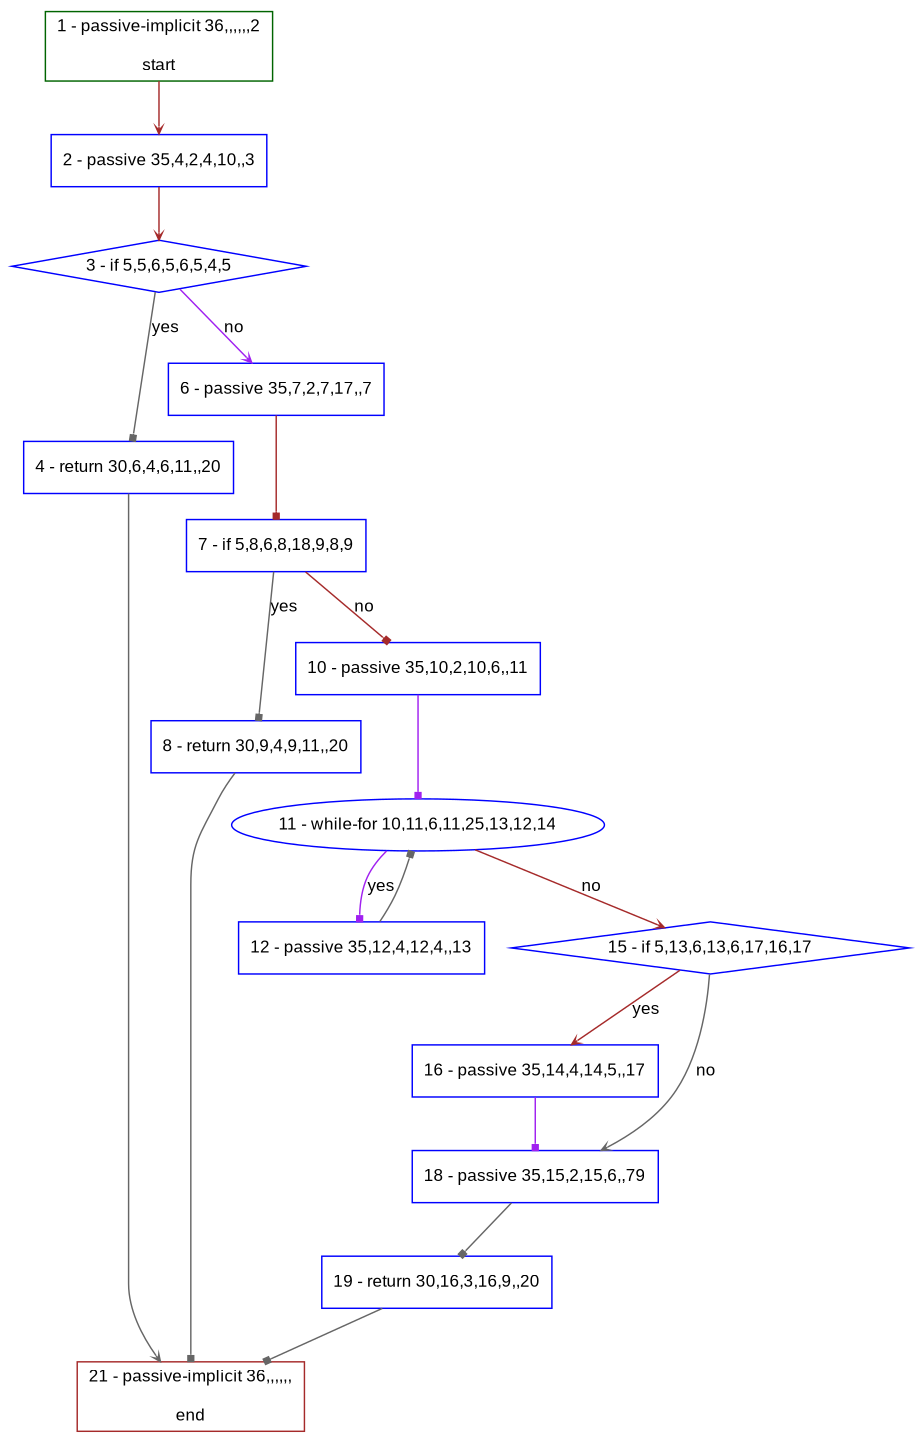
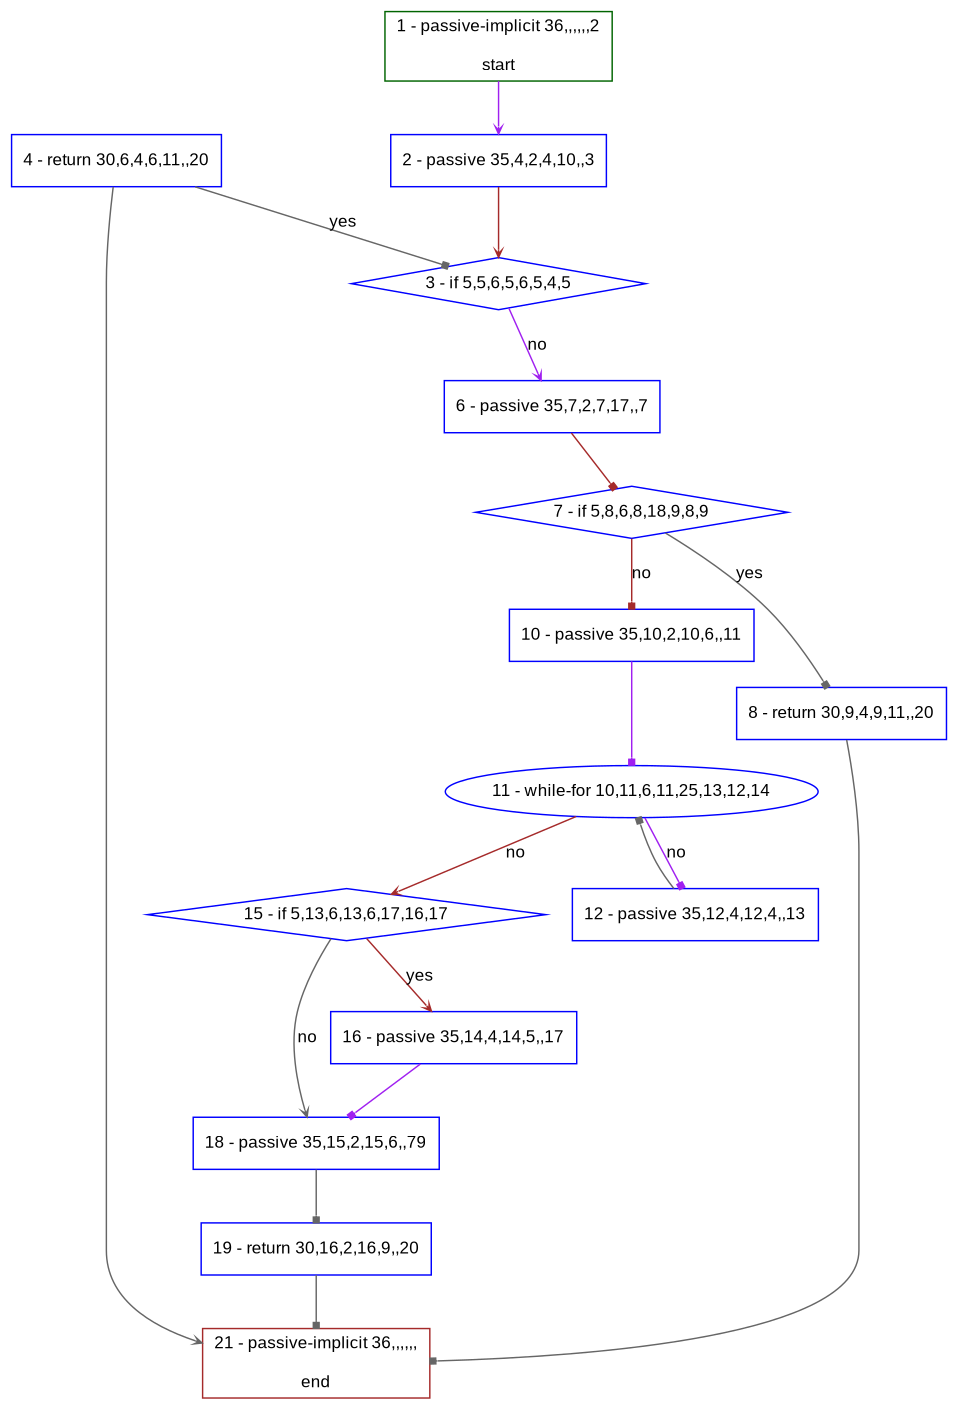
(159, 104) -> (499, 104)
(144, 363) -> (318, 225)
(276, 546) -> (632, 512)
(381, 886) -> (677, 853)
(437, 1282) -> (316, 1249)
